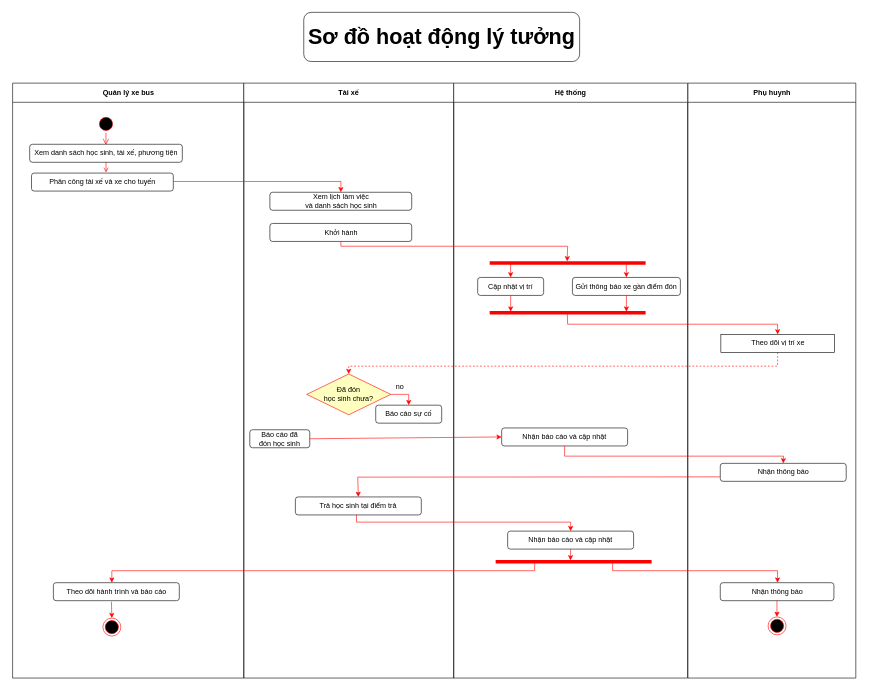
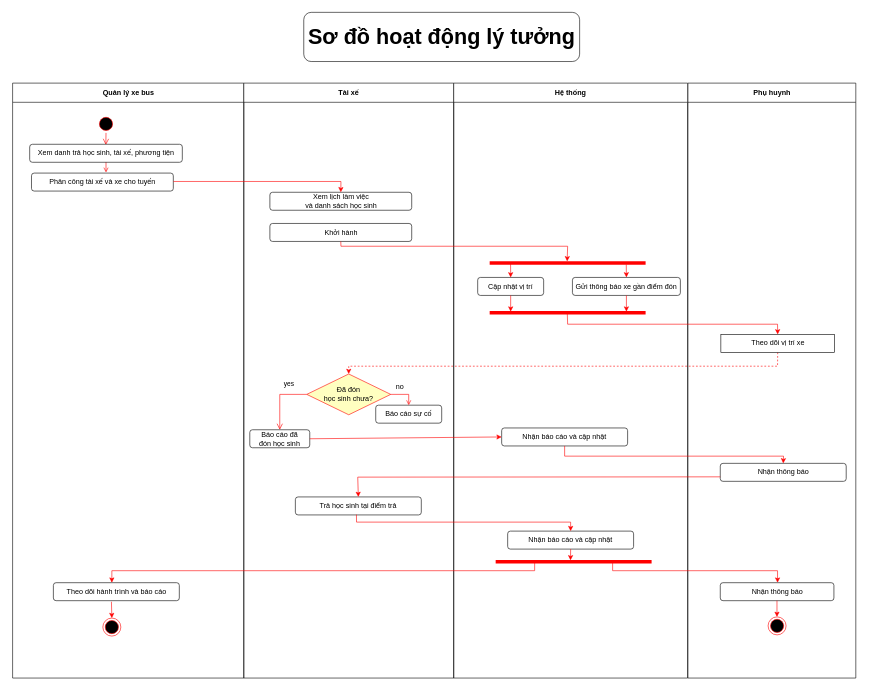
(106, 153) -> (106, 153)
none -> (280, 398)
(409, 399) -> (409, 401)
